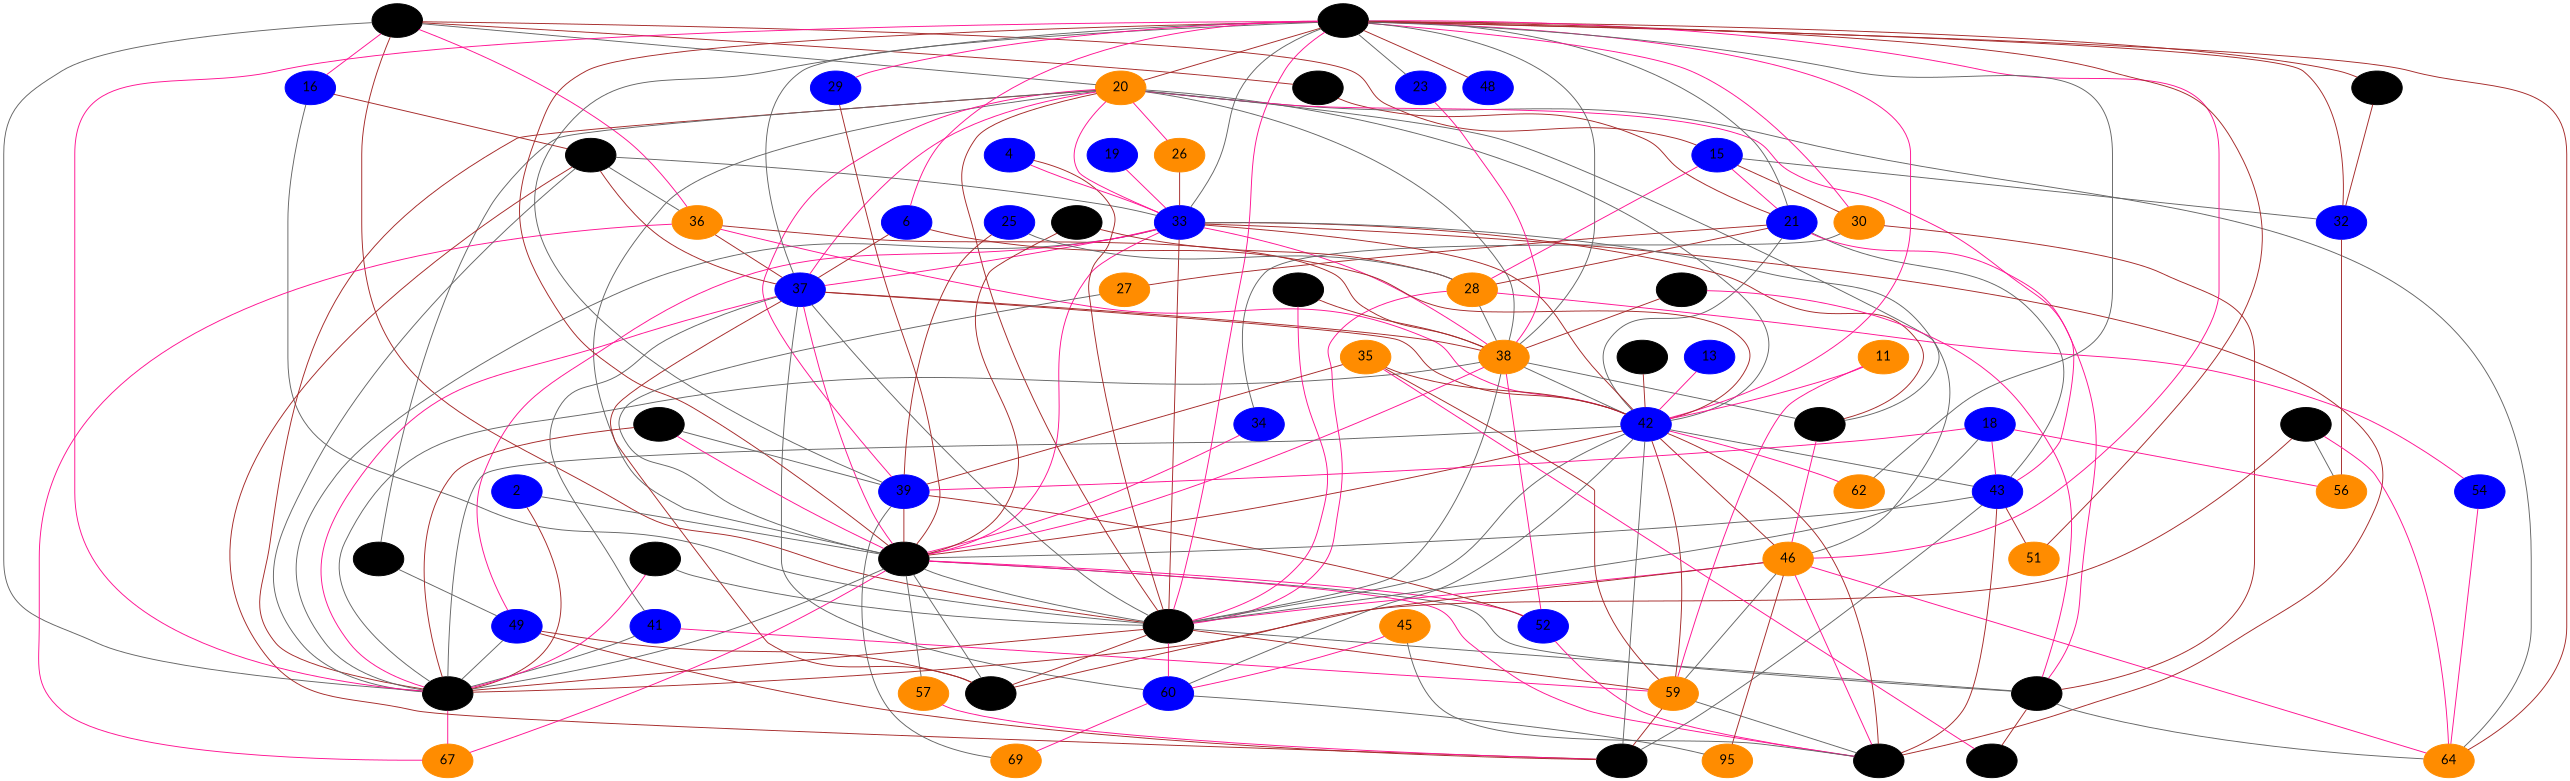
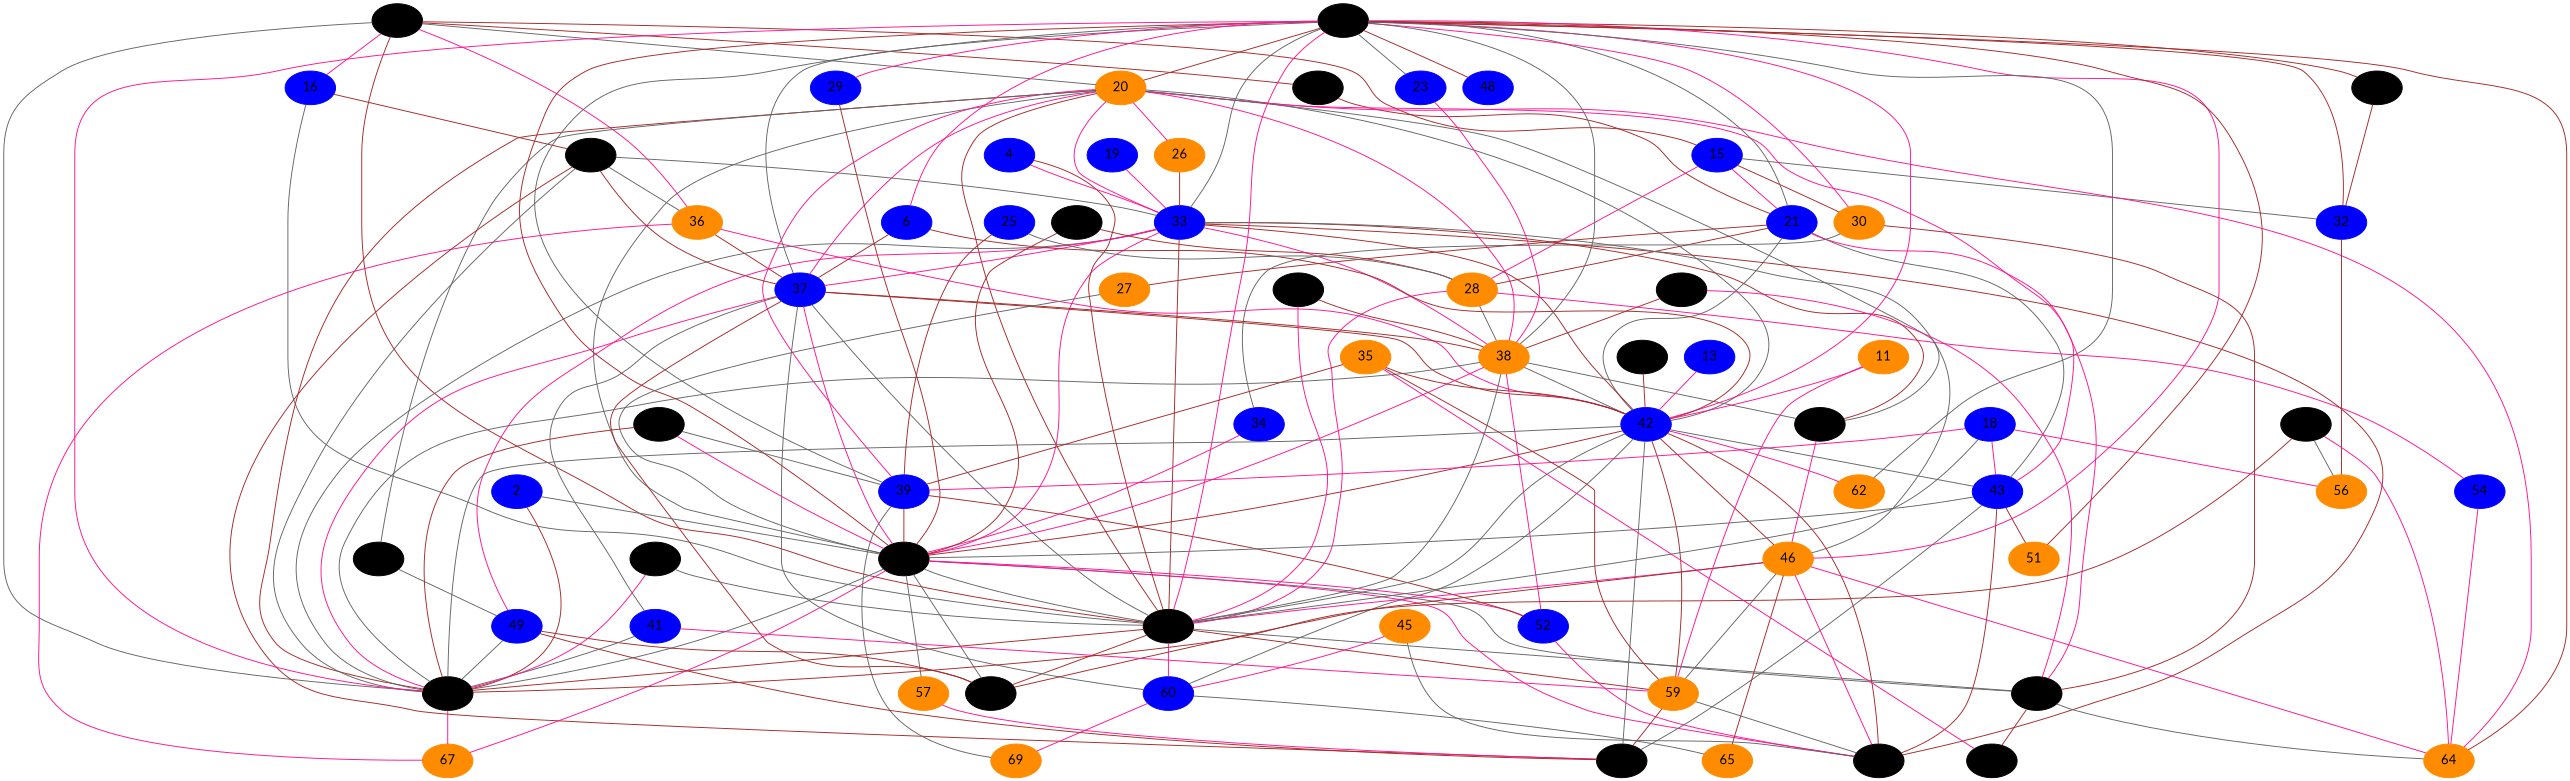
(1376, 162) -> (1376, 162)
(1995, 178) -> (1995, 178)
(938, 241) -> none
(1727, 761) -> (1727, 761)
